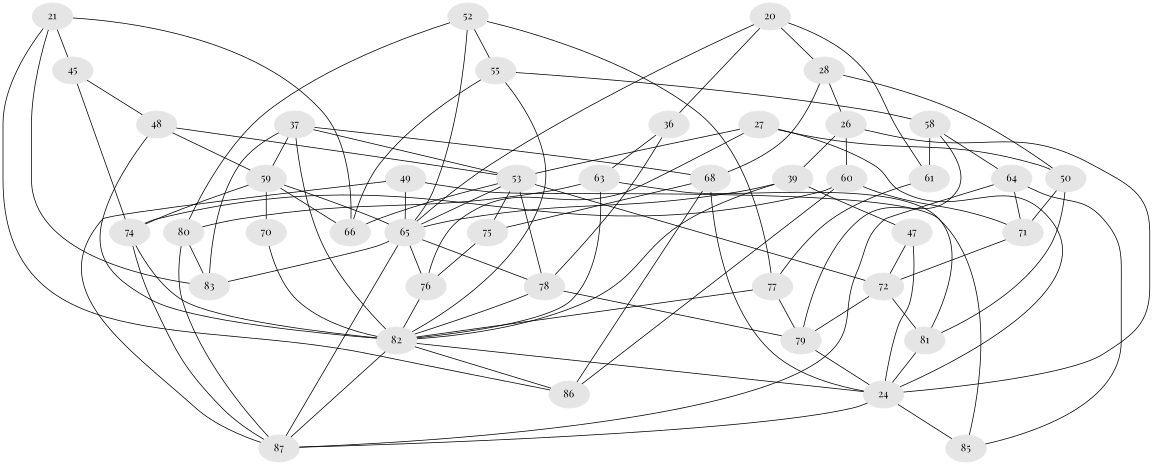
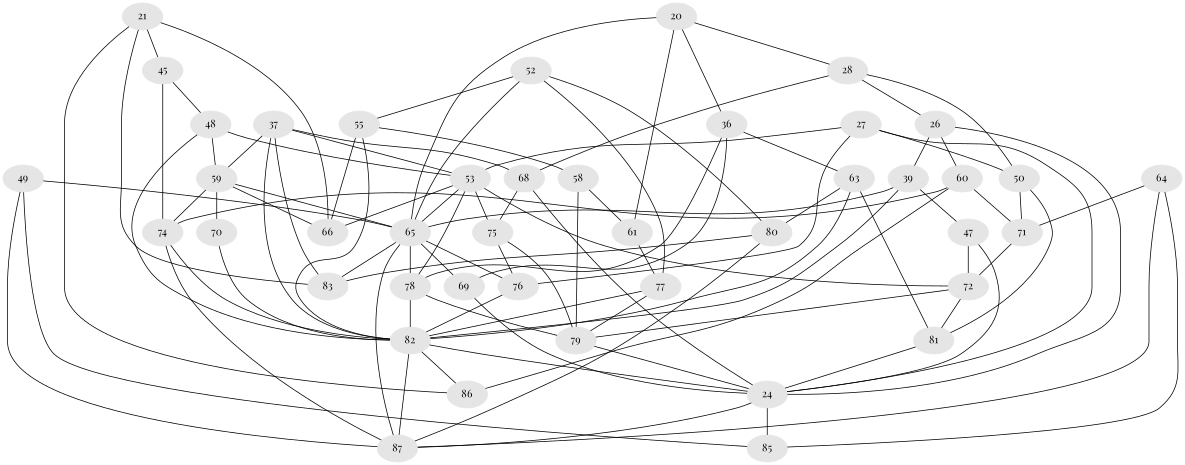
(979, 157) -> none
none -> (549, 278)
none -> (464, 286)
(640, 287) -> none
